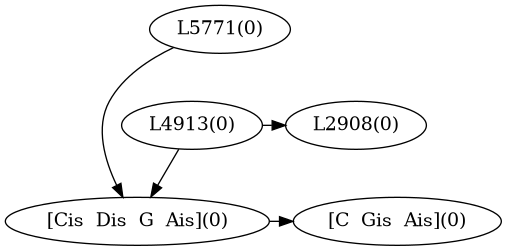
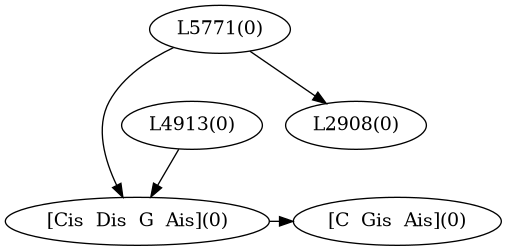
(267, 125) -> (282, 74)
